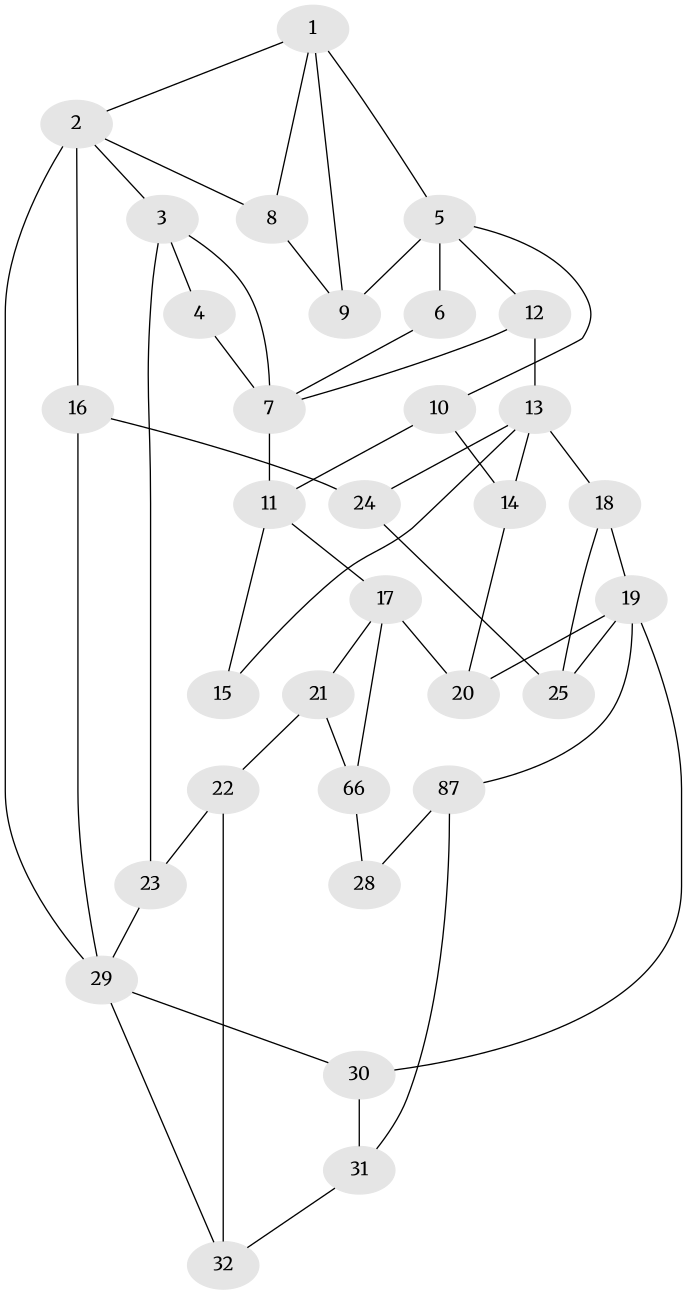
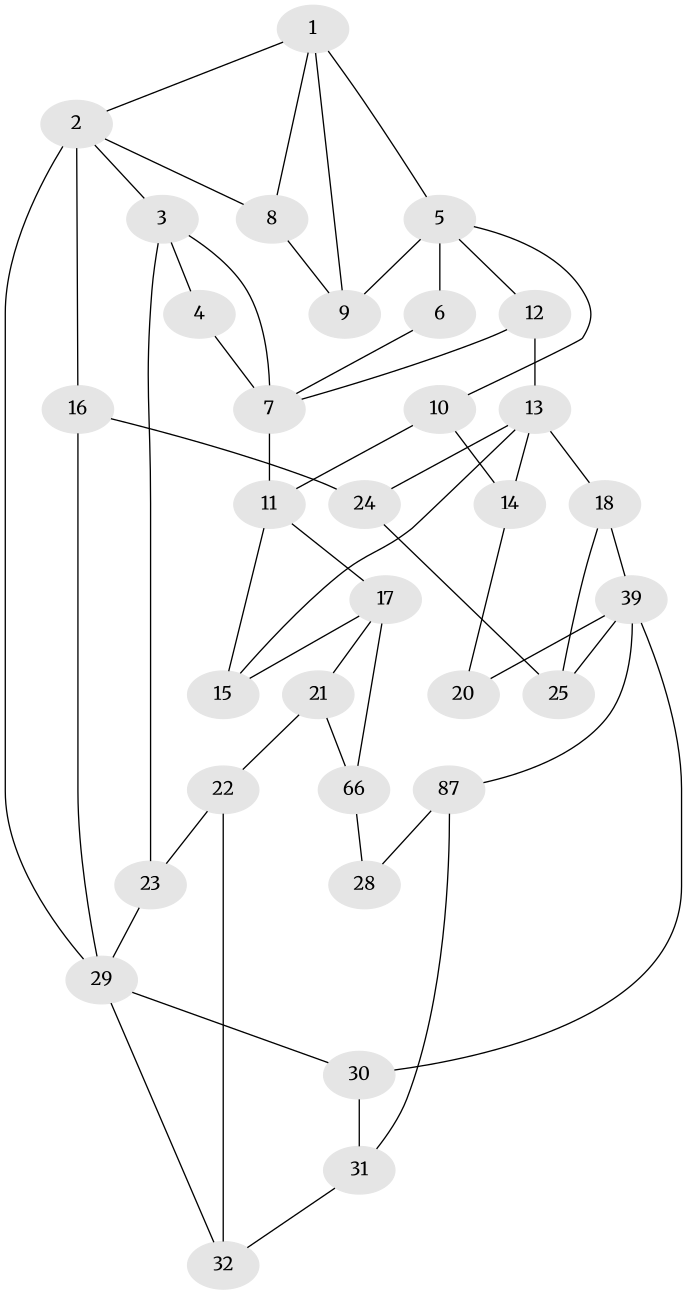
(631, 600) -> (631, 600)
(425, 647) -> (304, 647)
